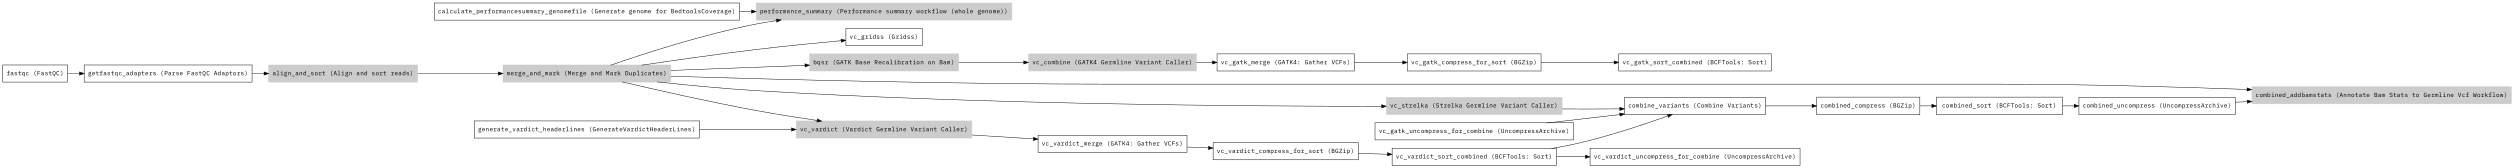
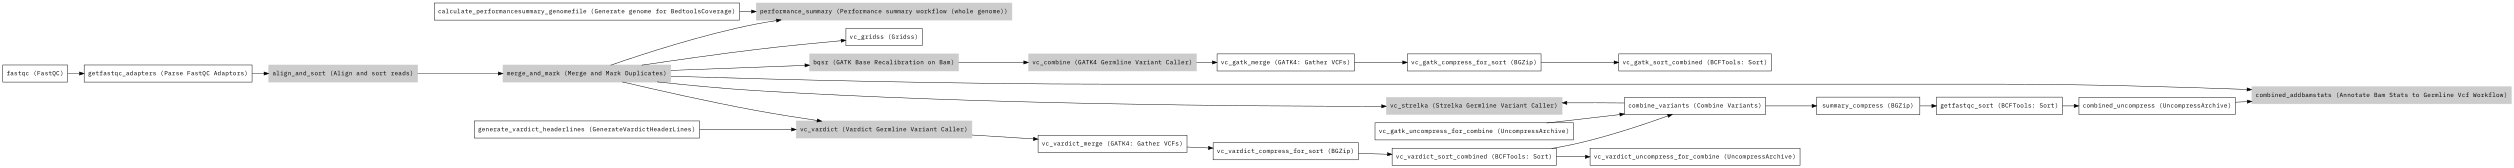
(1868, 106) -> (1868, 106)
(1999, 106) -> (1999, 106)
(1591, 109) -> (1596, 103)
